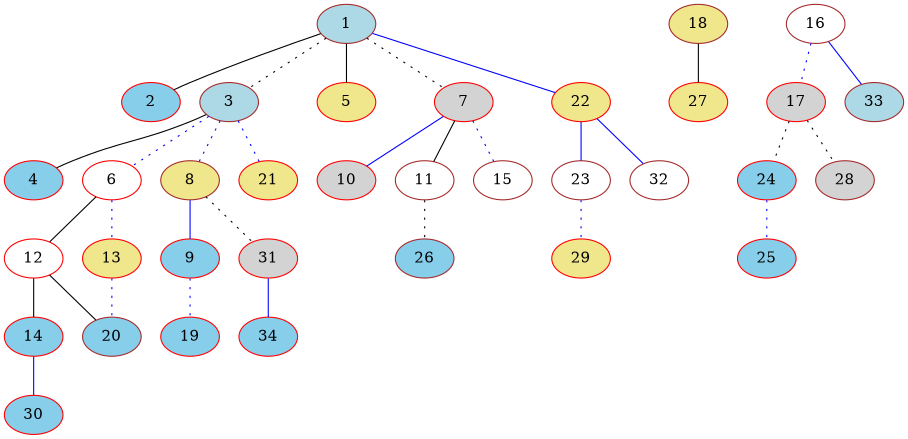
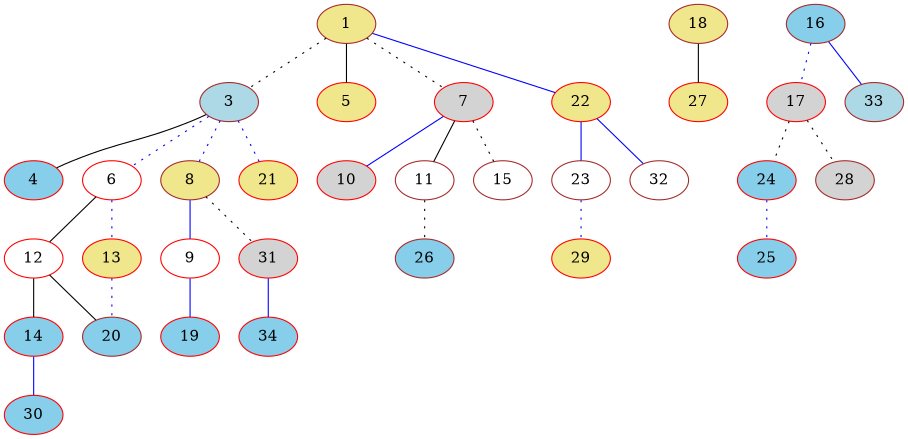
(346, 24) -> (346, 24)
(816, 24) -> (816, 24)
(151, 102) -> none
(483, 141) -> (483, 141)
(190, 258) -> (190, 258)
(190, 298) -> (190, 298)
